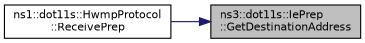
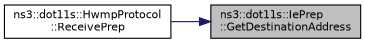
(88, 22) -> (88, 22)
